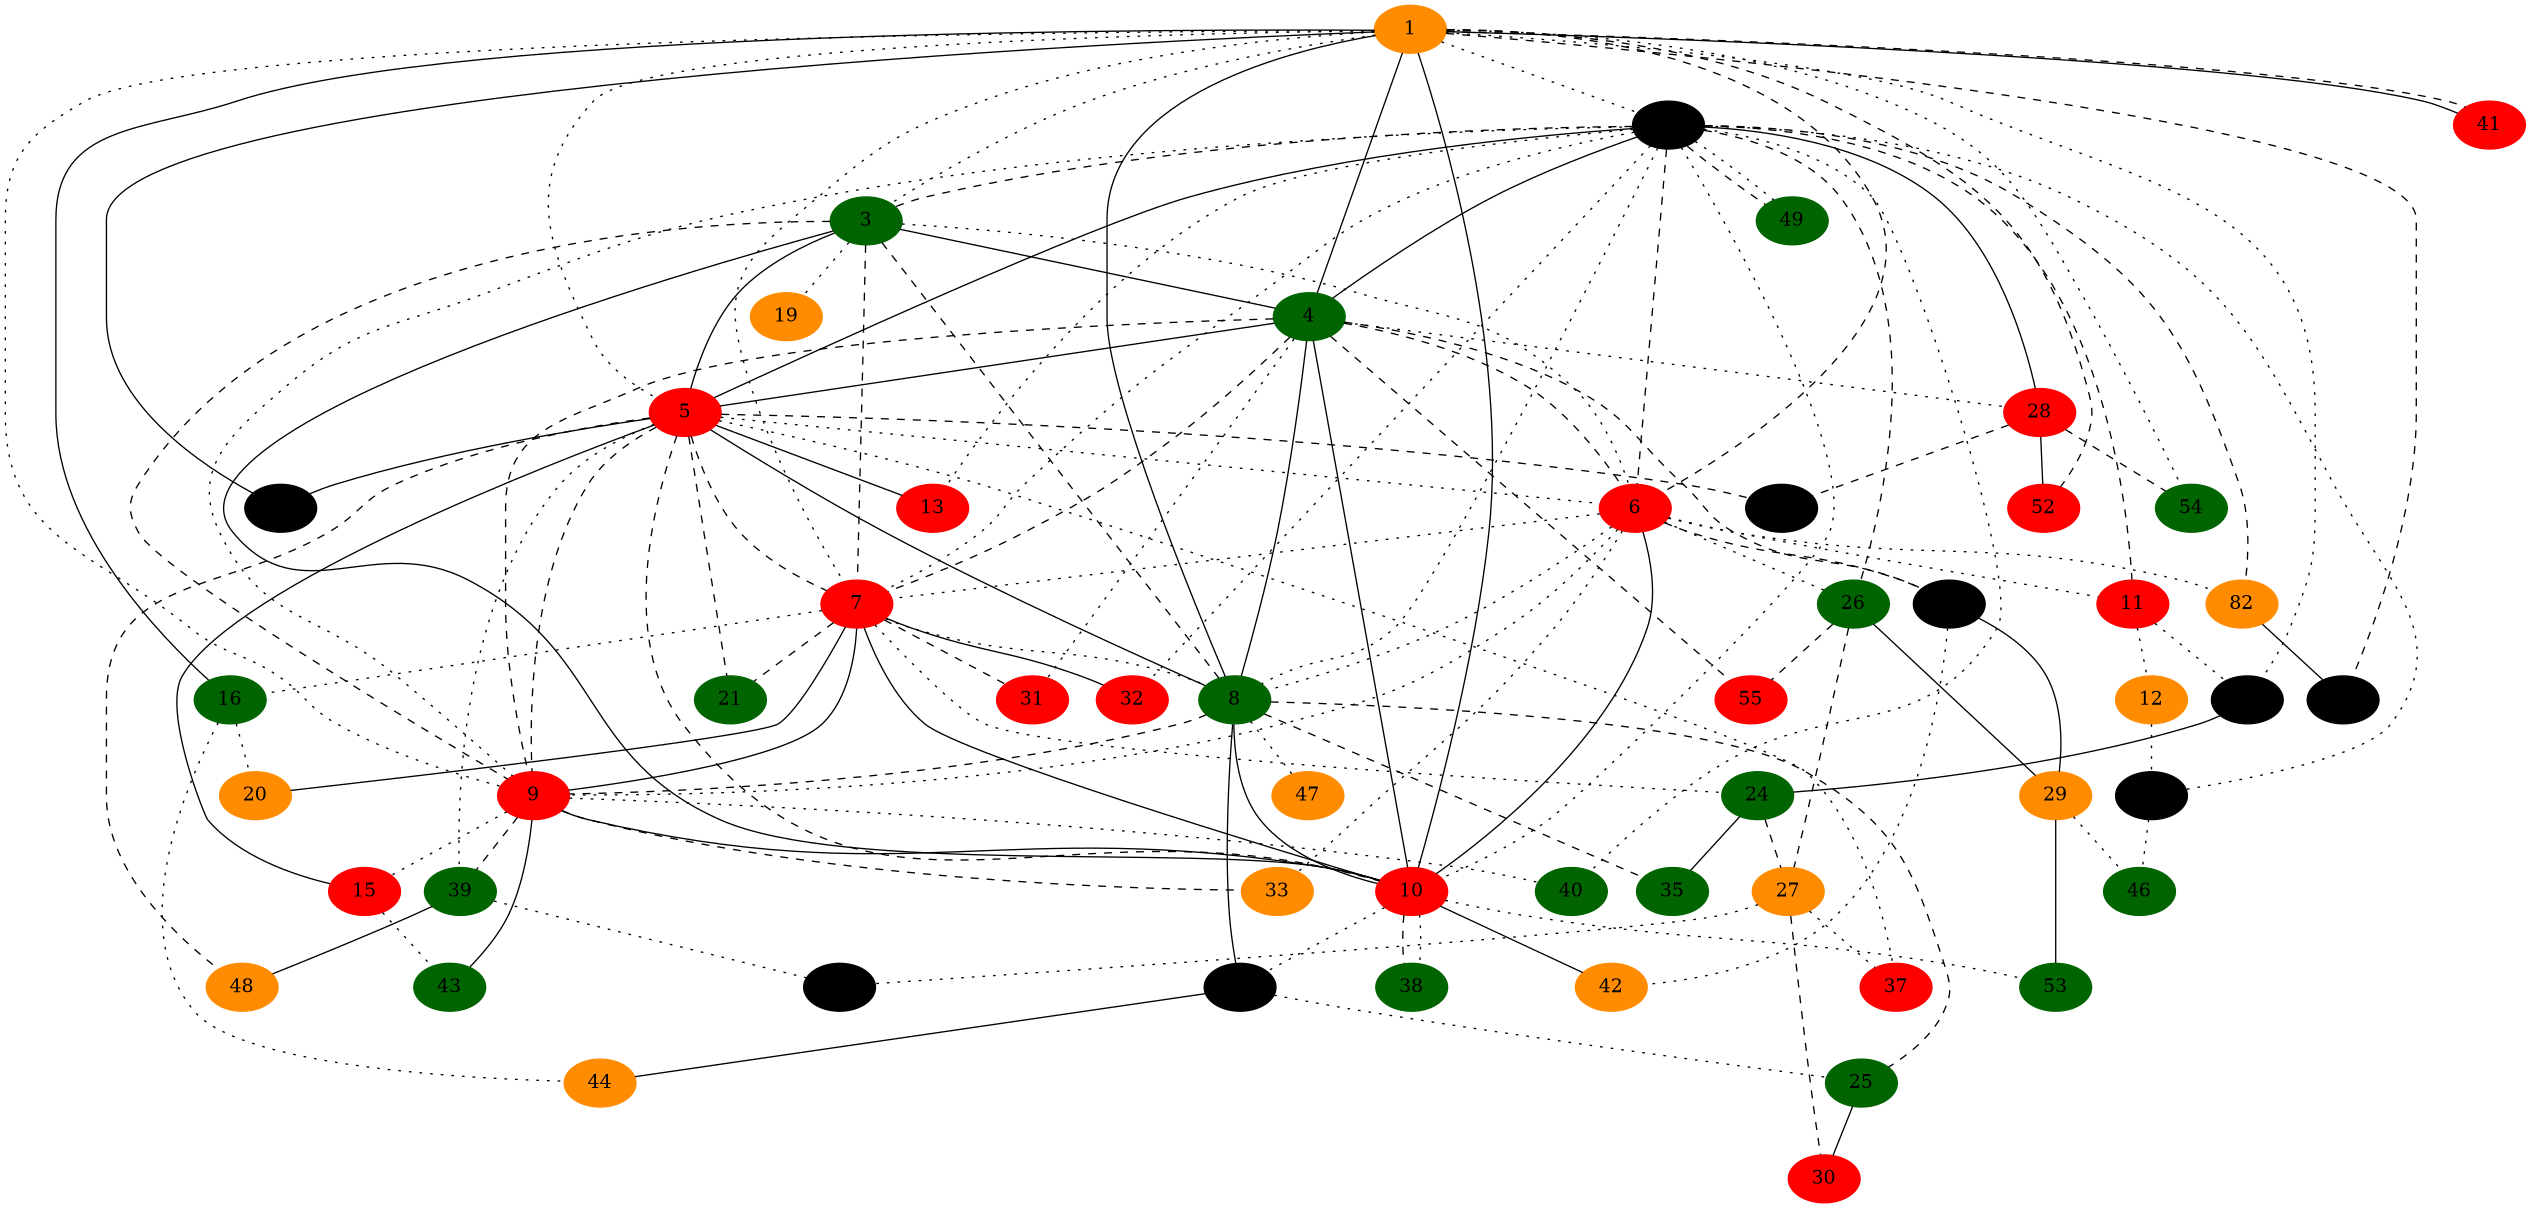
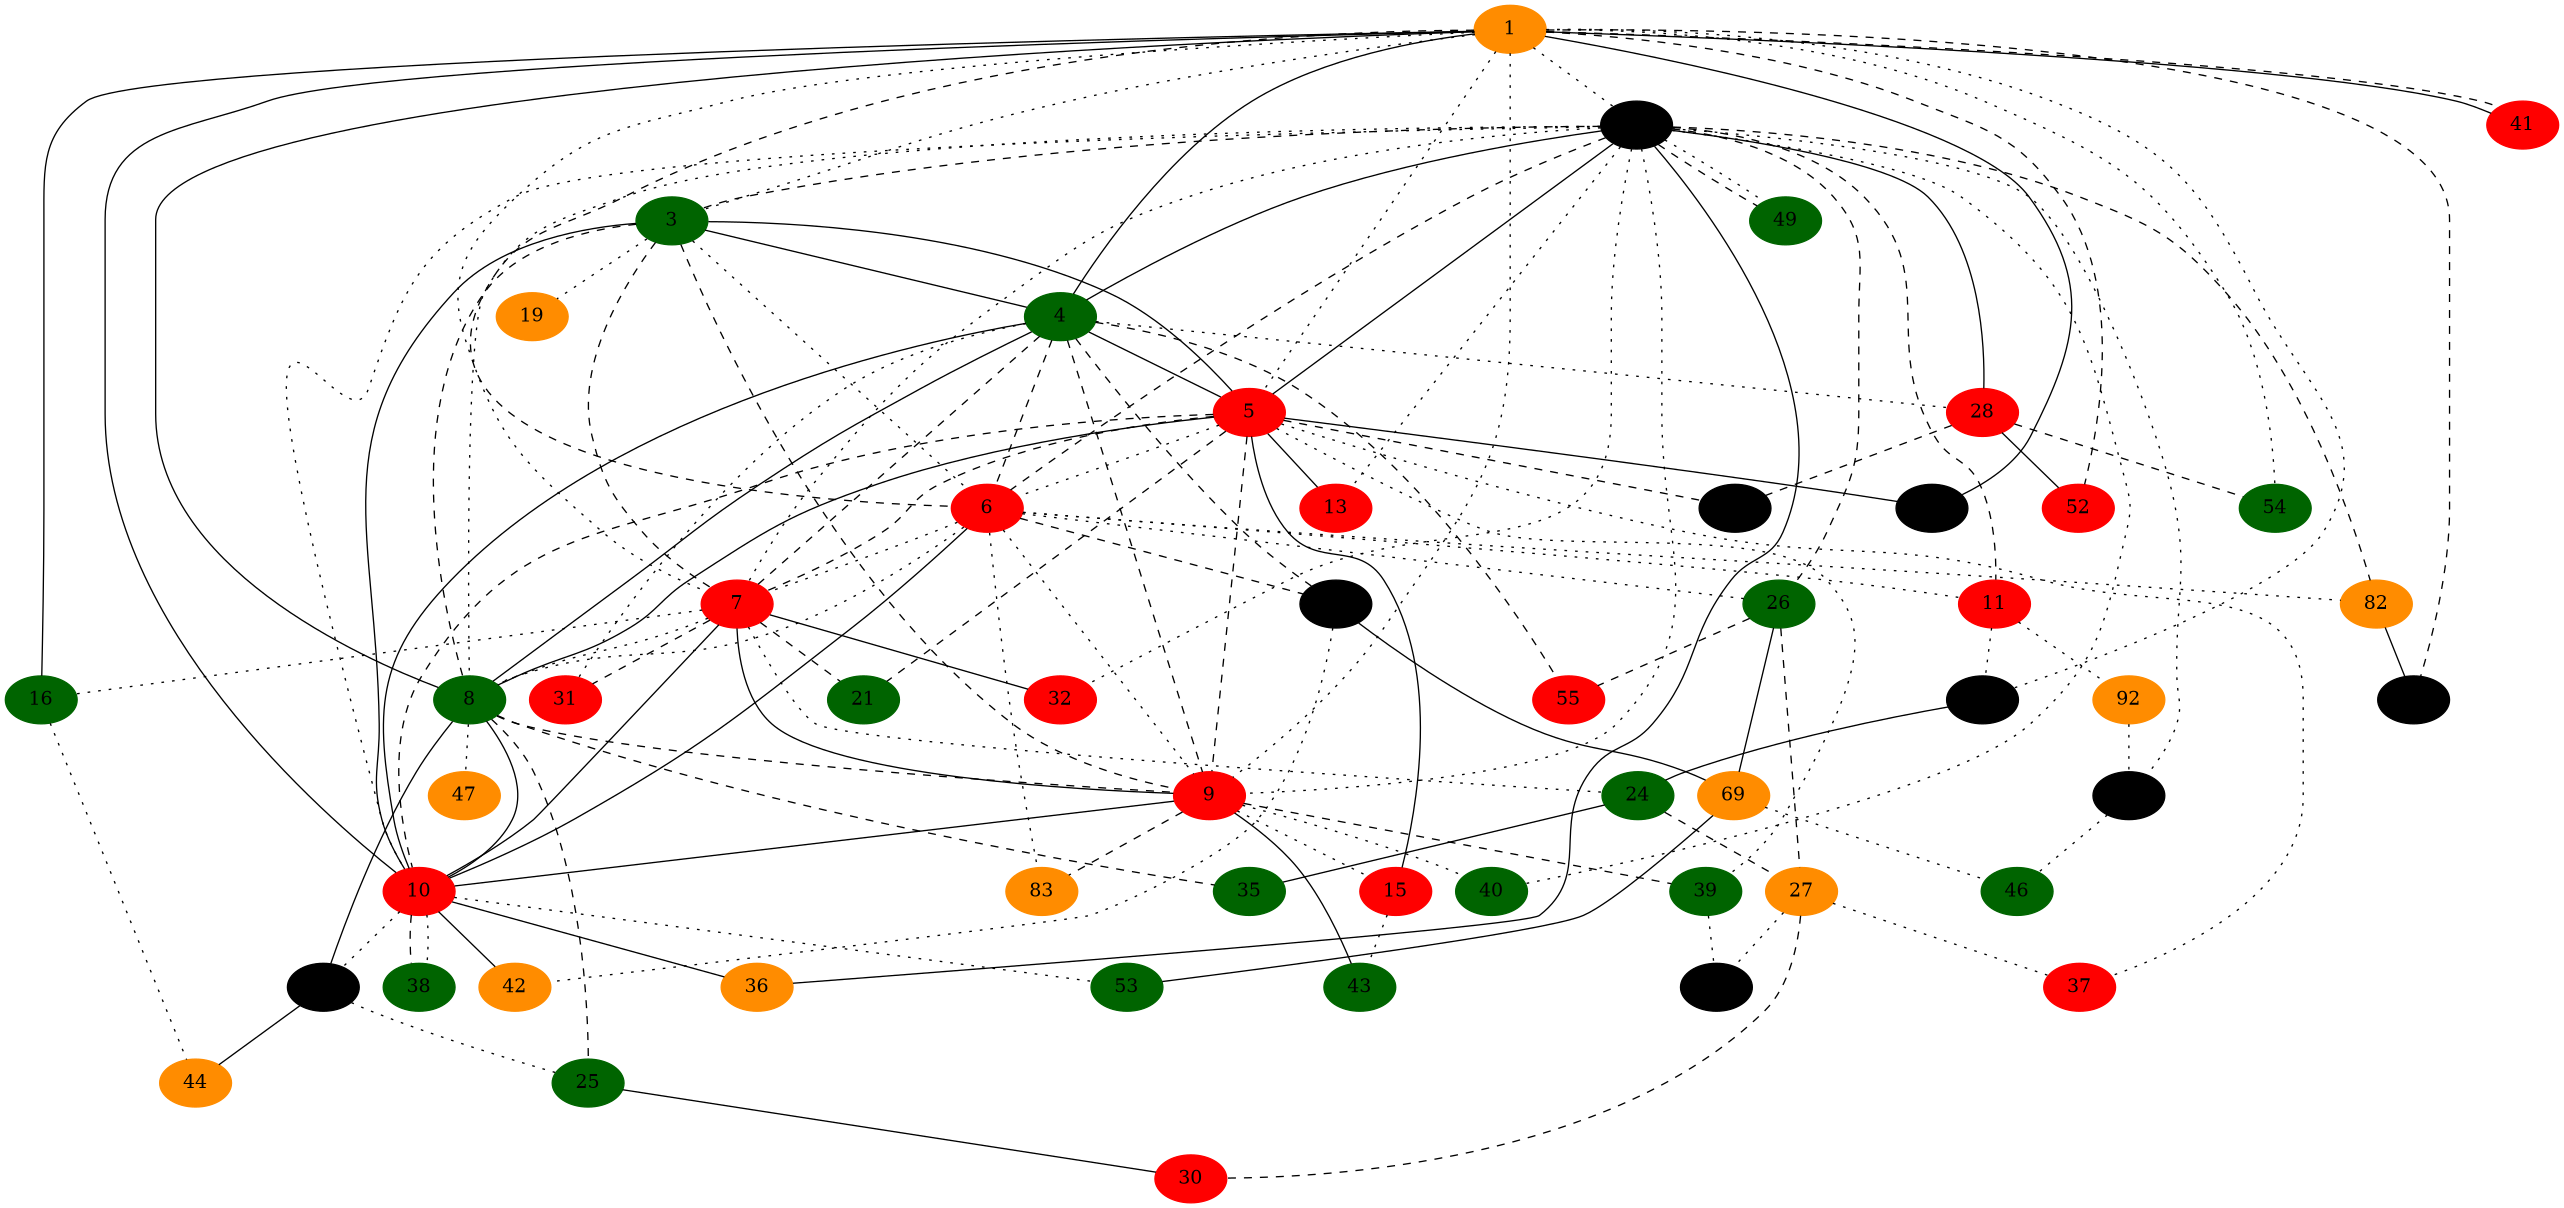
(2152, 700) -> (2129, 700)
(255, 796) -> none
(2056, 796) -> (1734, 796)
(1277, 891) -> (1042, 891)
(242, 987) -> none
none -> (757, 987)
